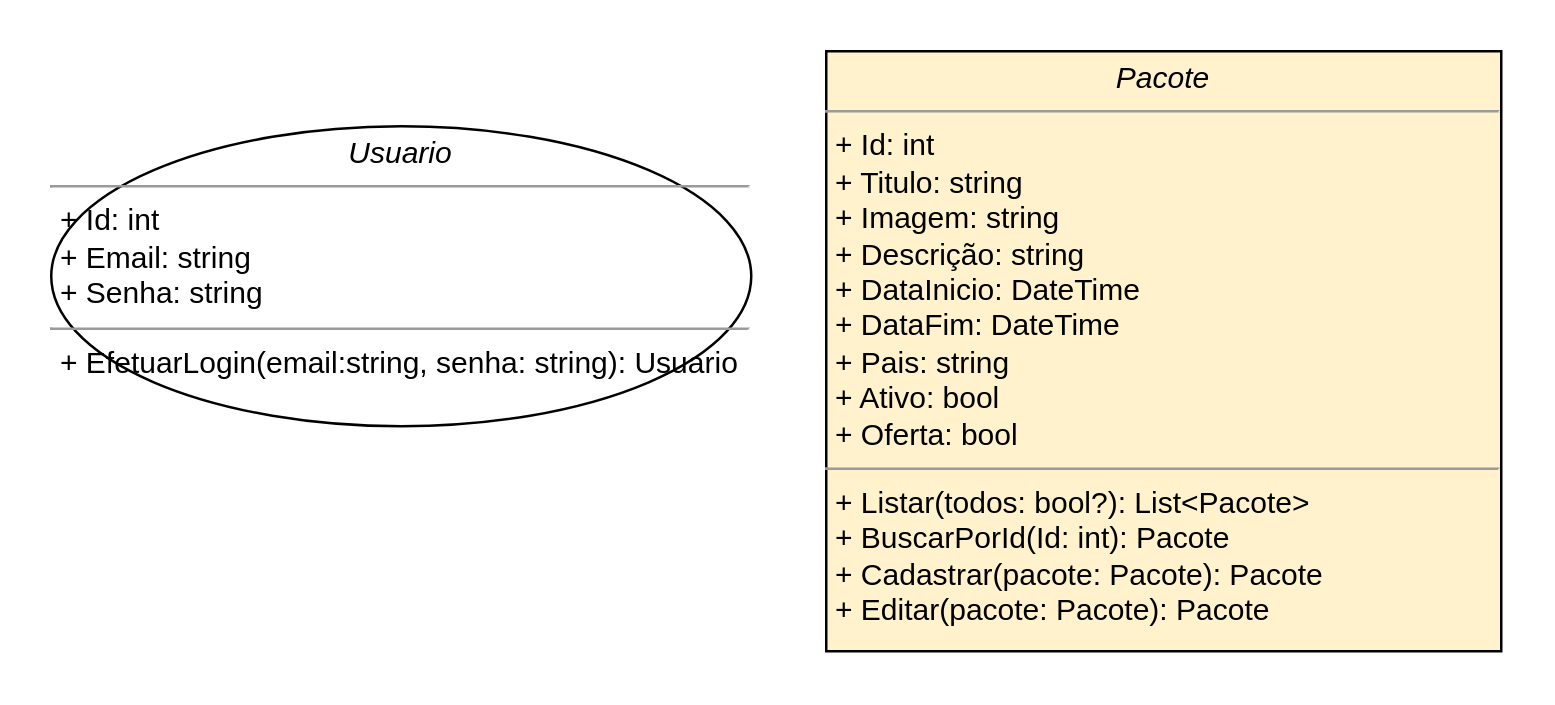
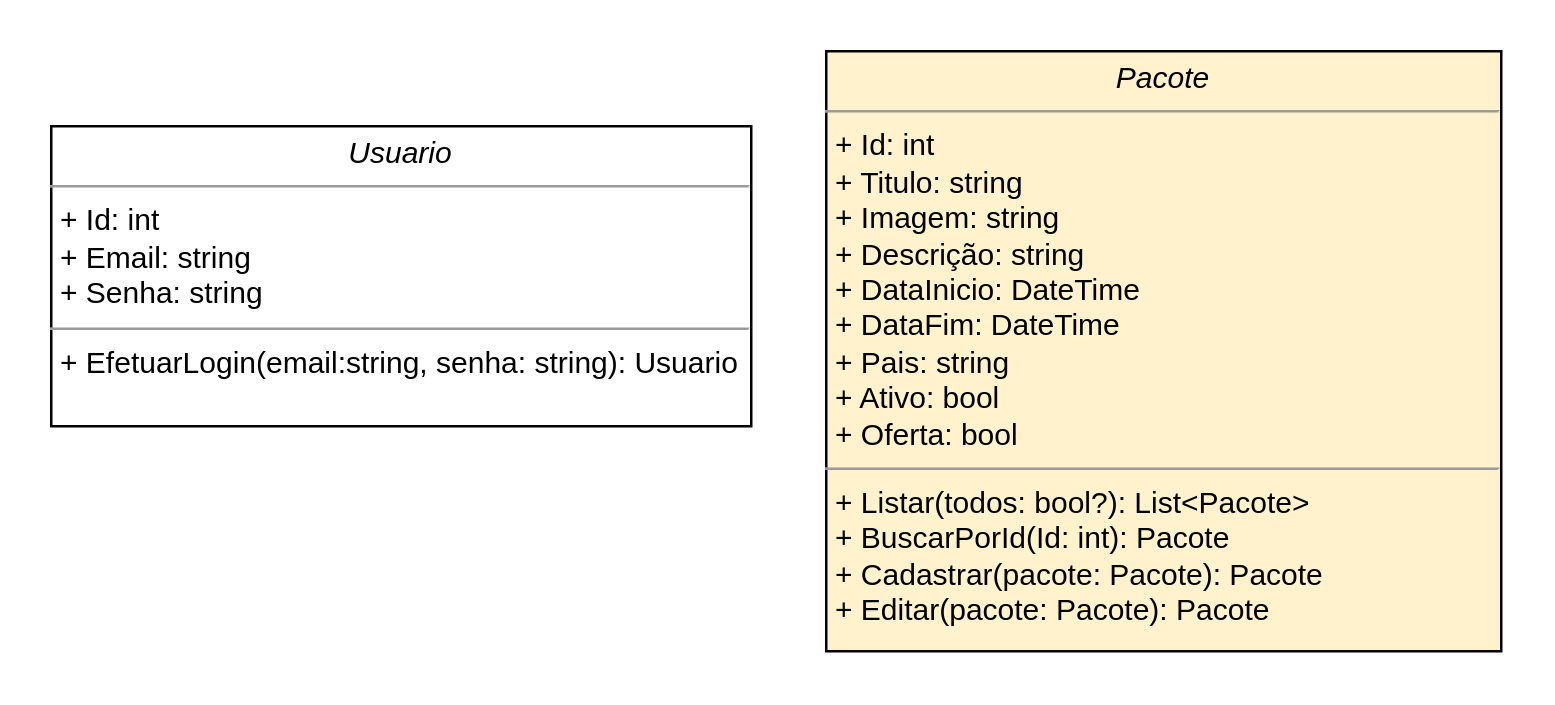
(401, 276) -> (401, 276)
